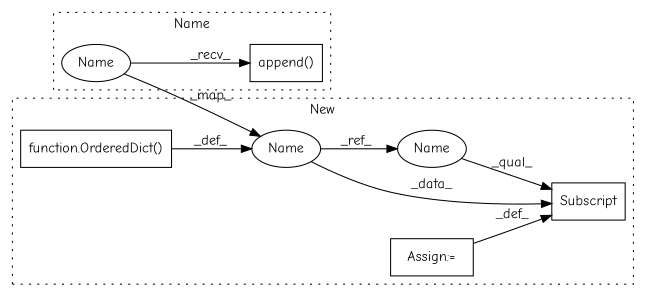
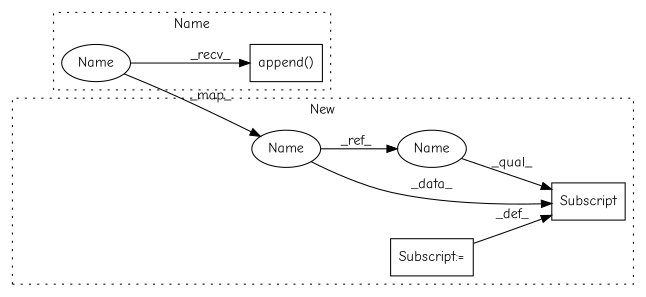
(96, 149) -> none
(432, 257) -> (432, 257)
